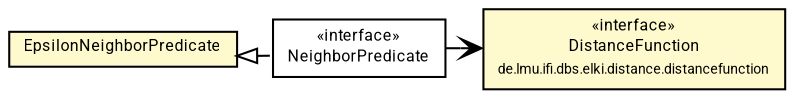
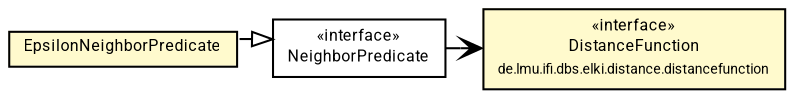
(265, 56) -> (244, 39)
